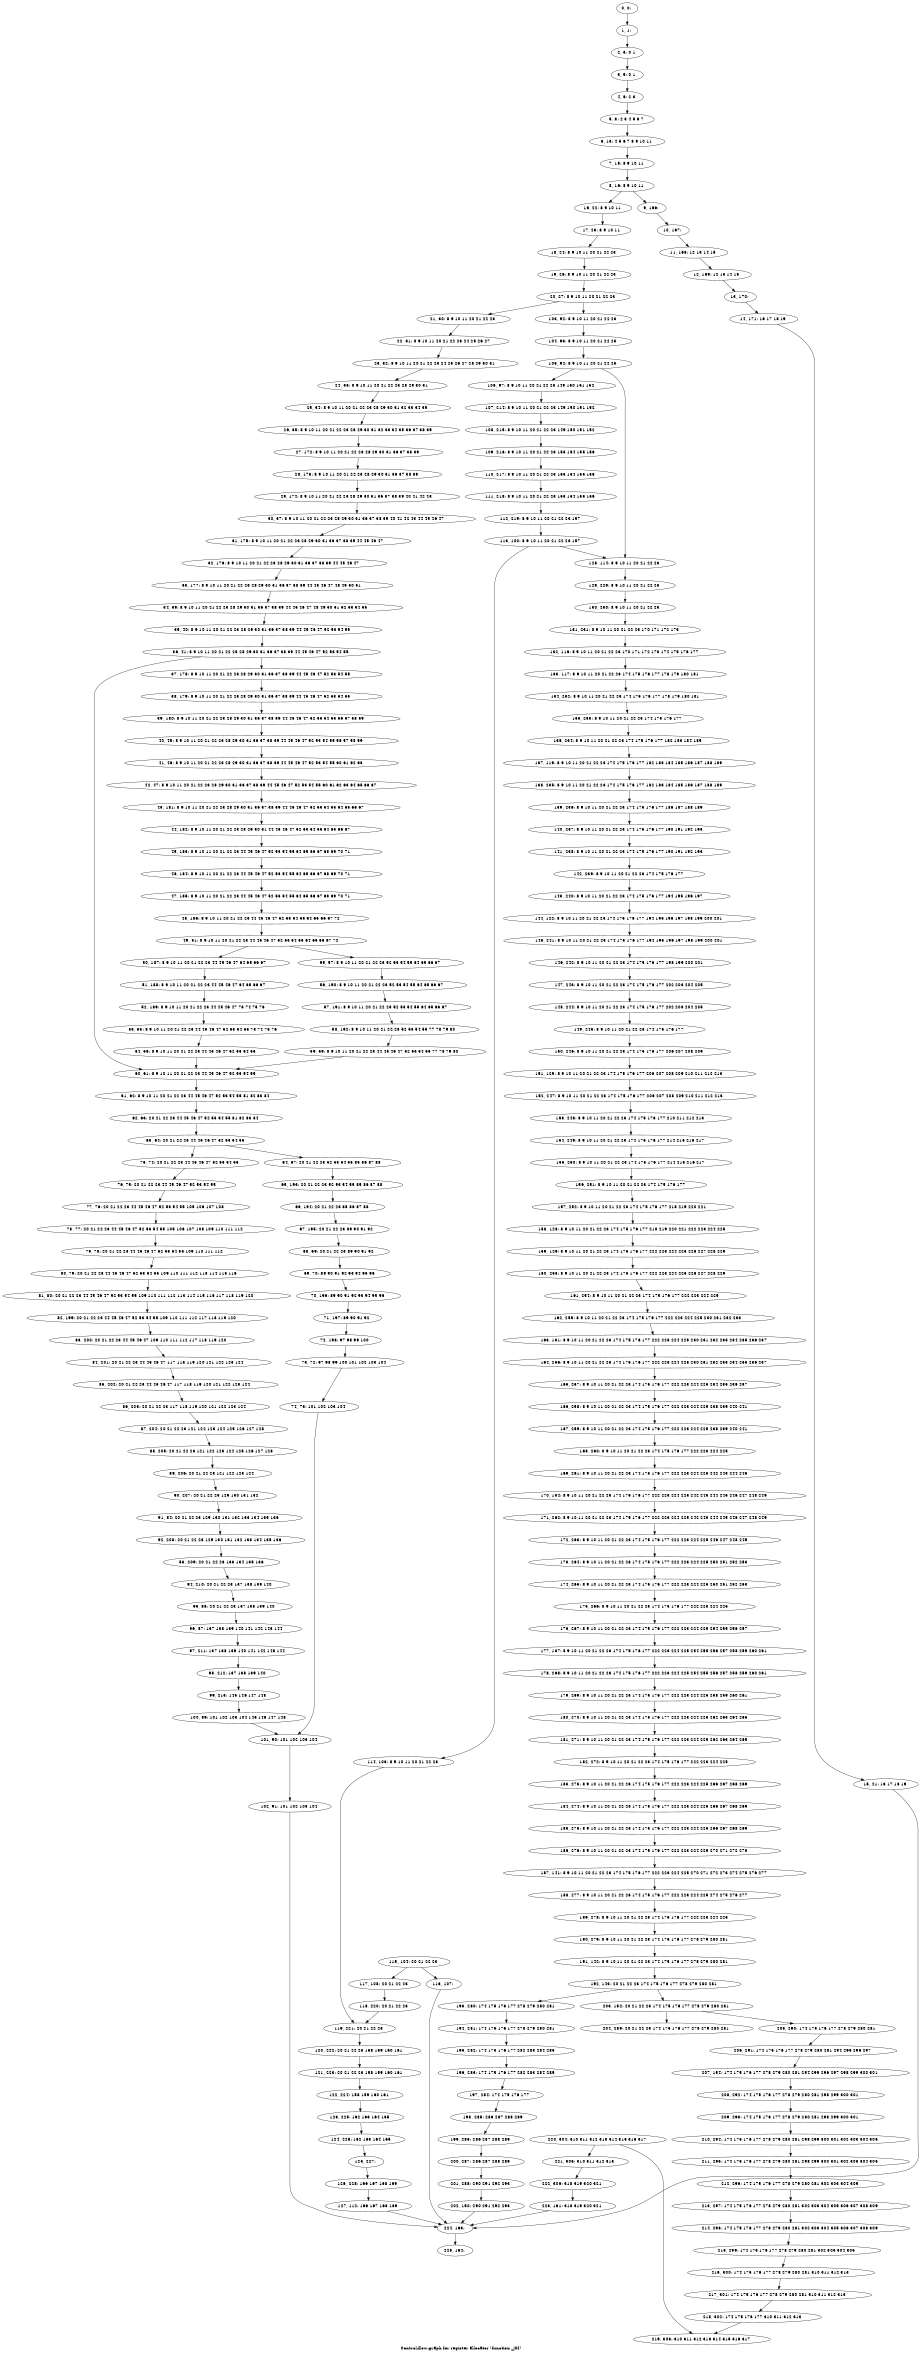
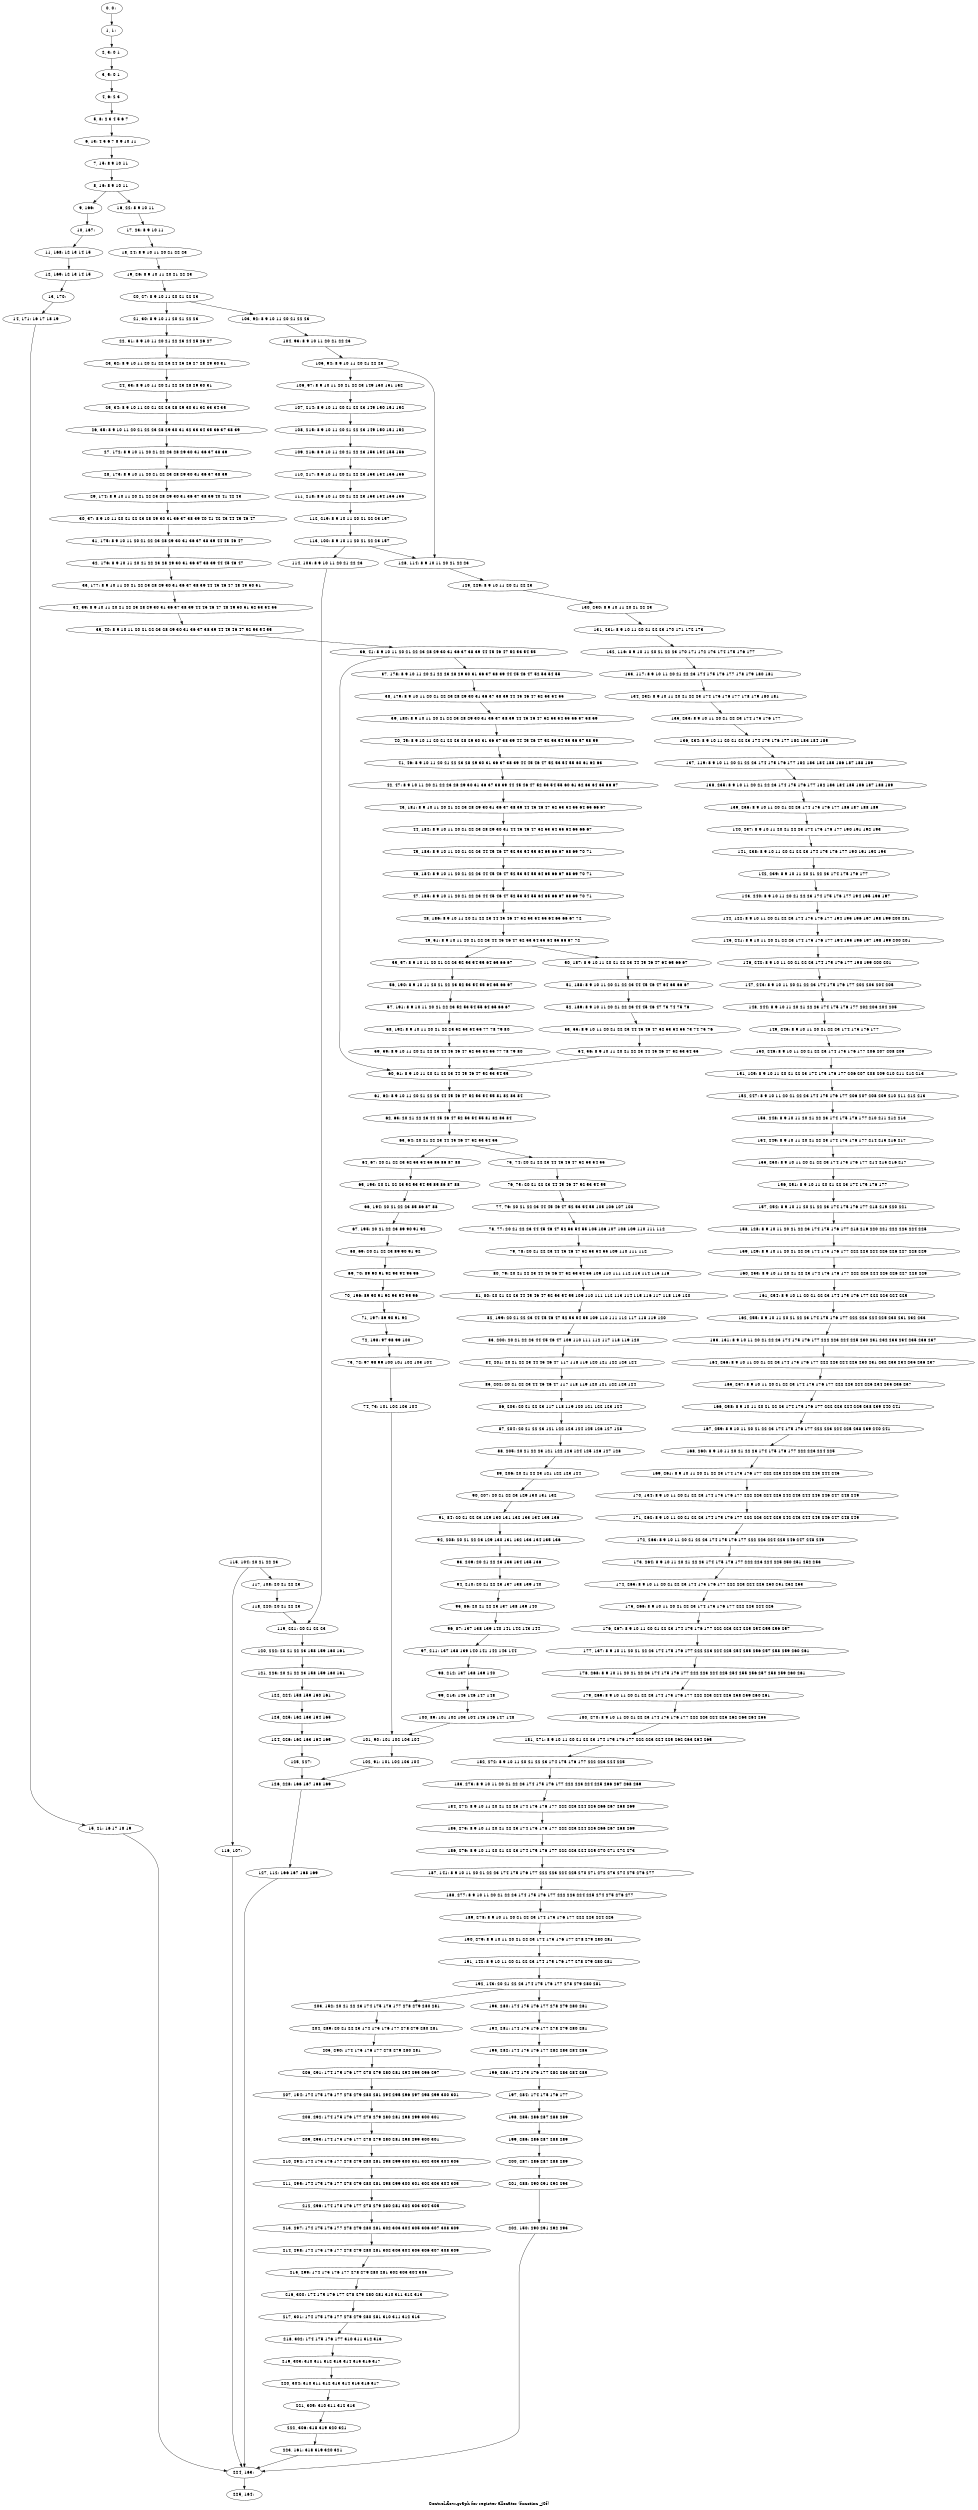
(221, 1562) -> (500, 1562)
(746, 2017) -> (375, 2038)
(290, 2078) -> (348, 1773)
(663, 2232) -> (332, 2371)
